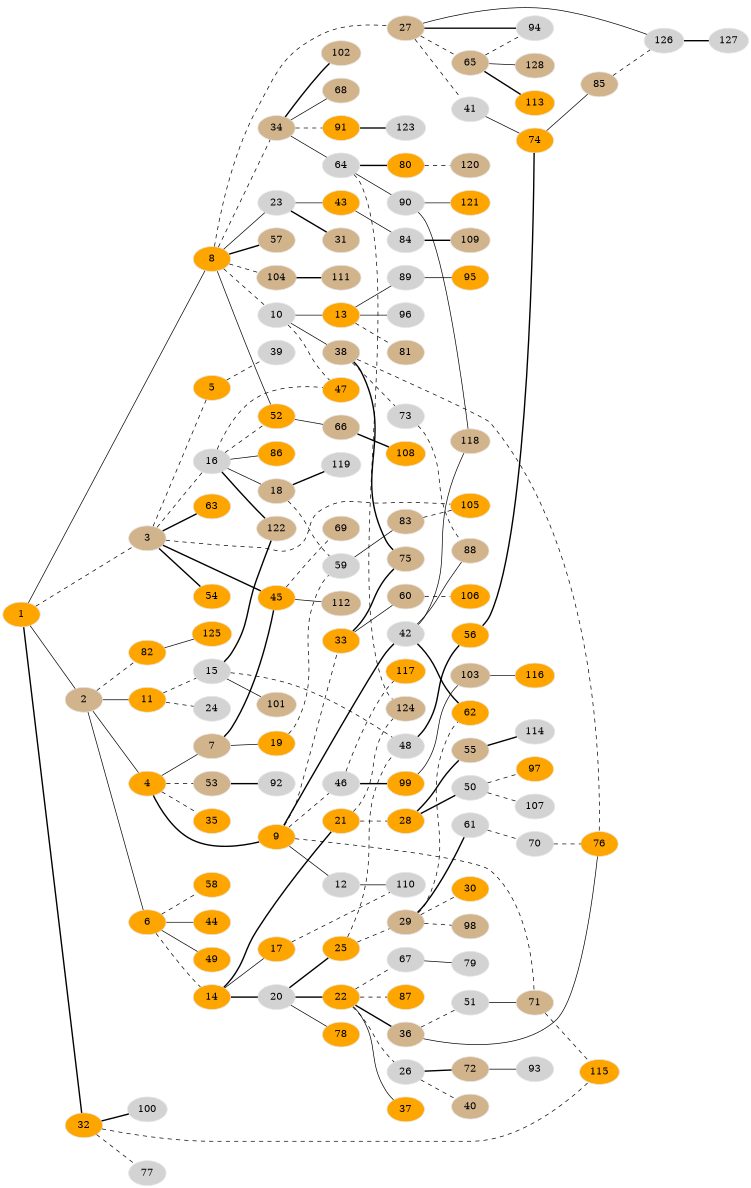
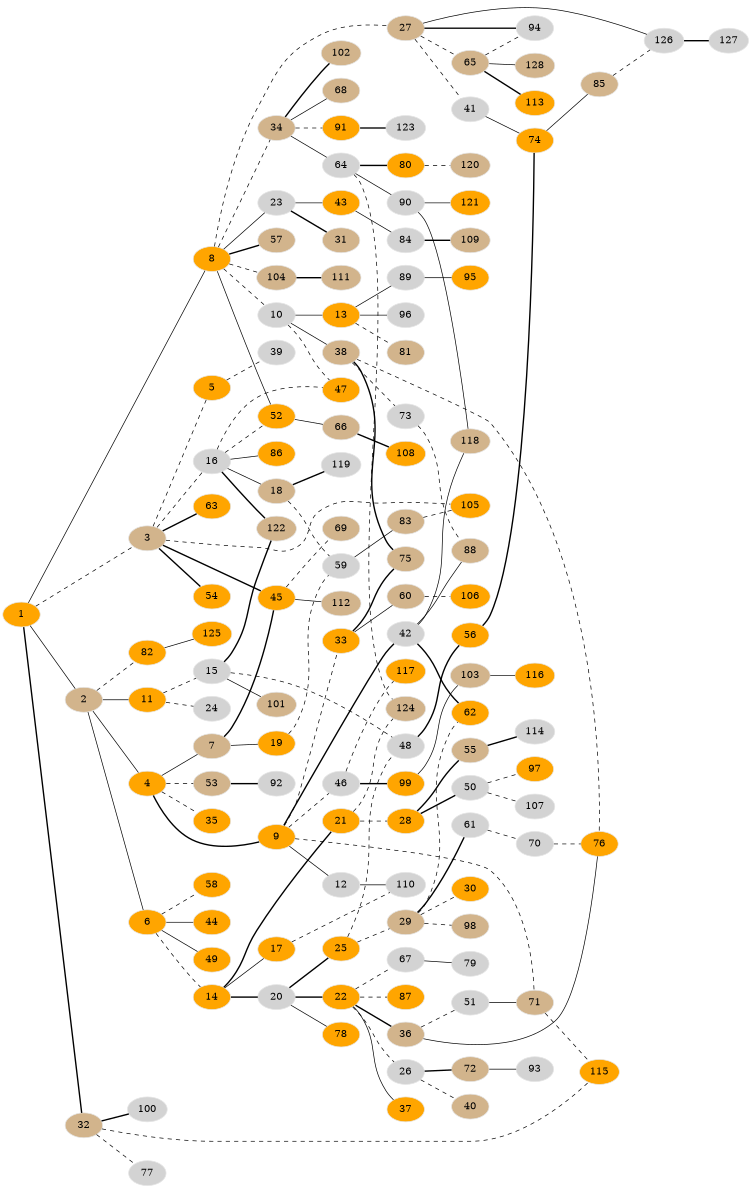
(84, 1125) -> (84, 1125)
